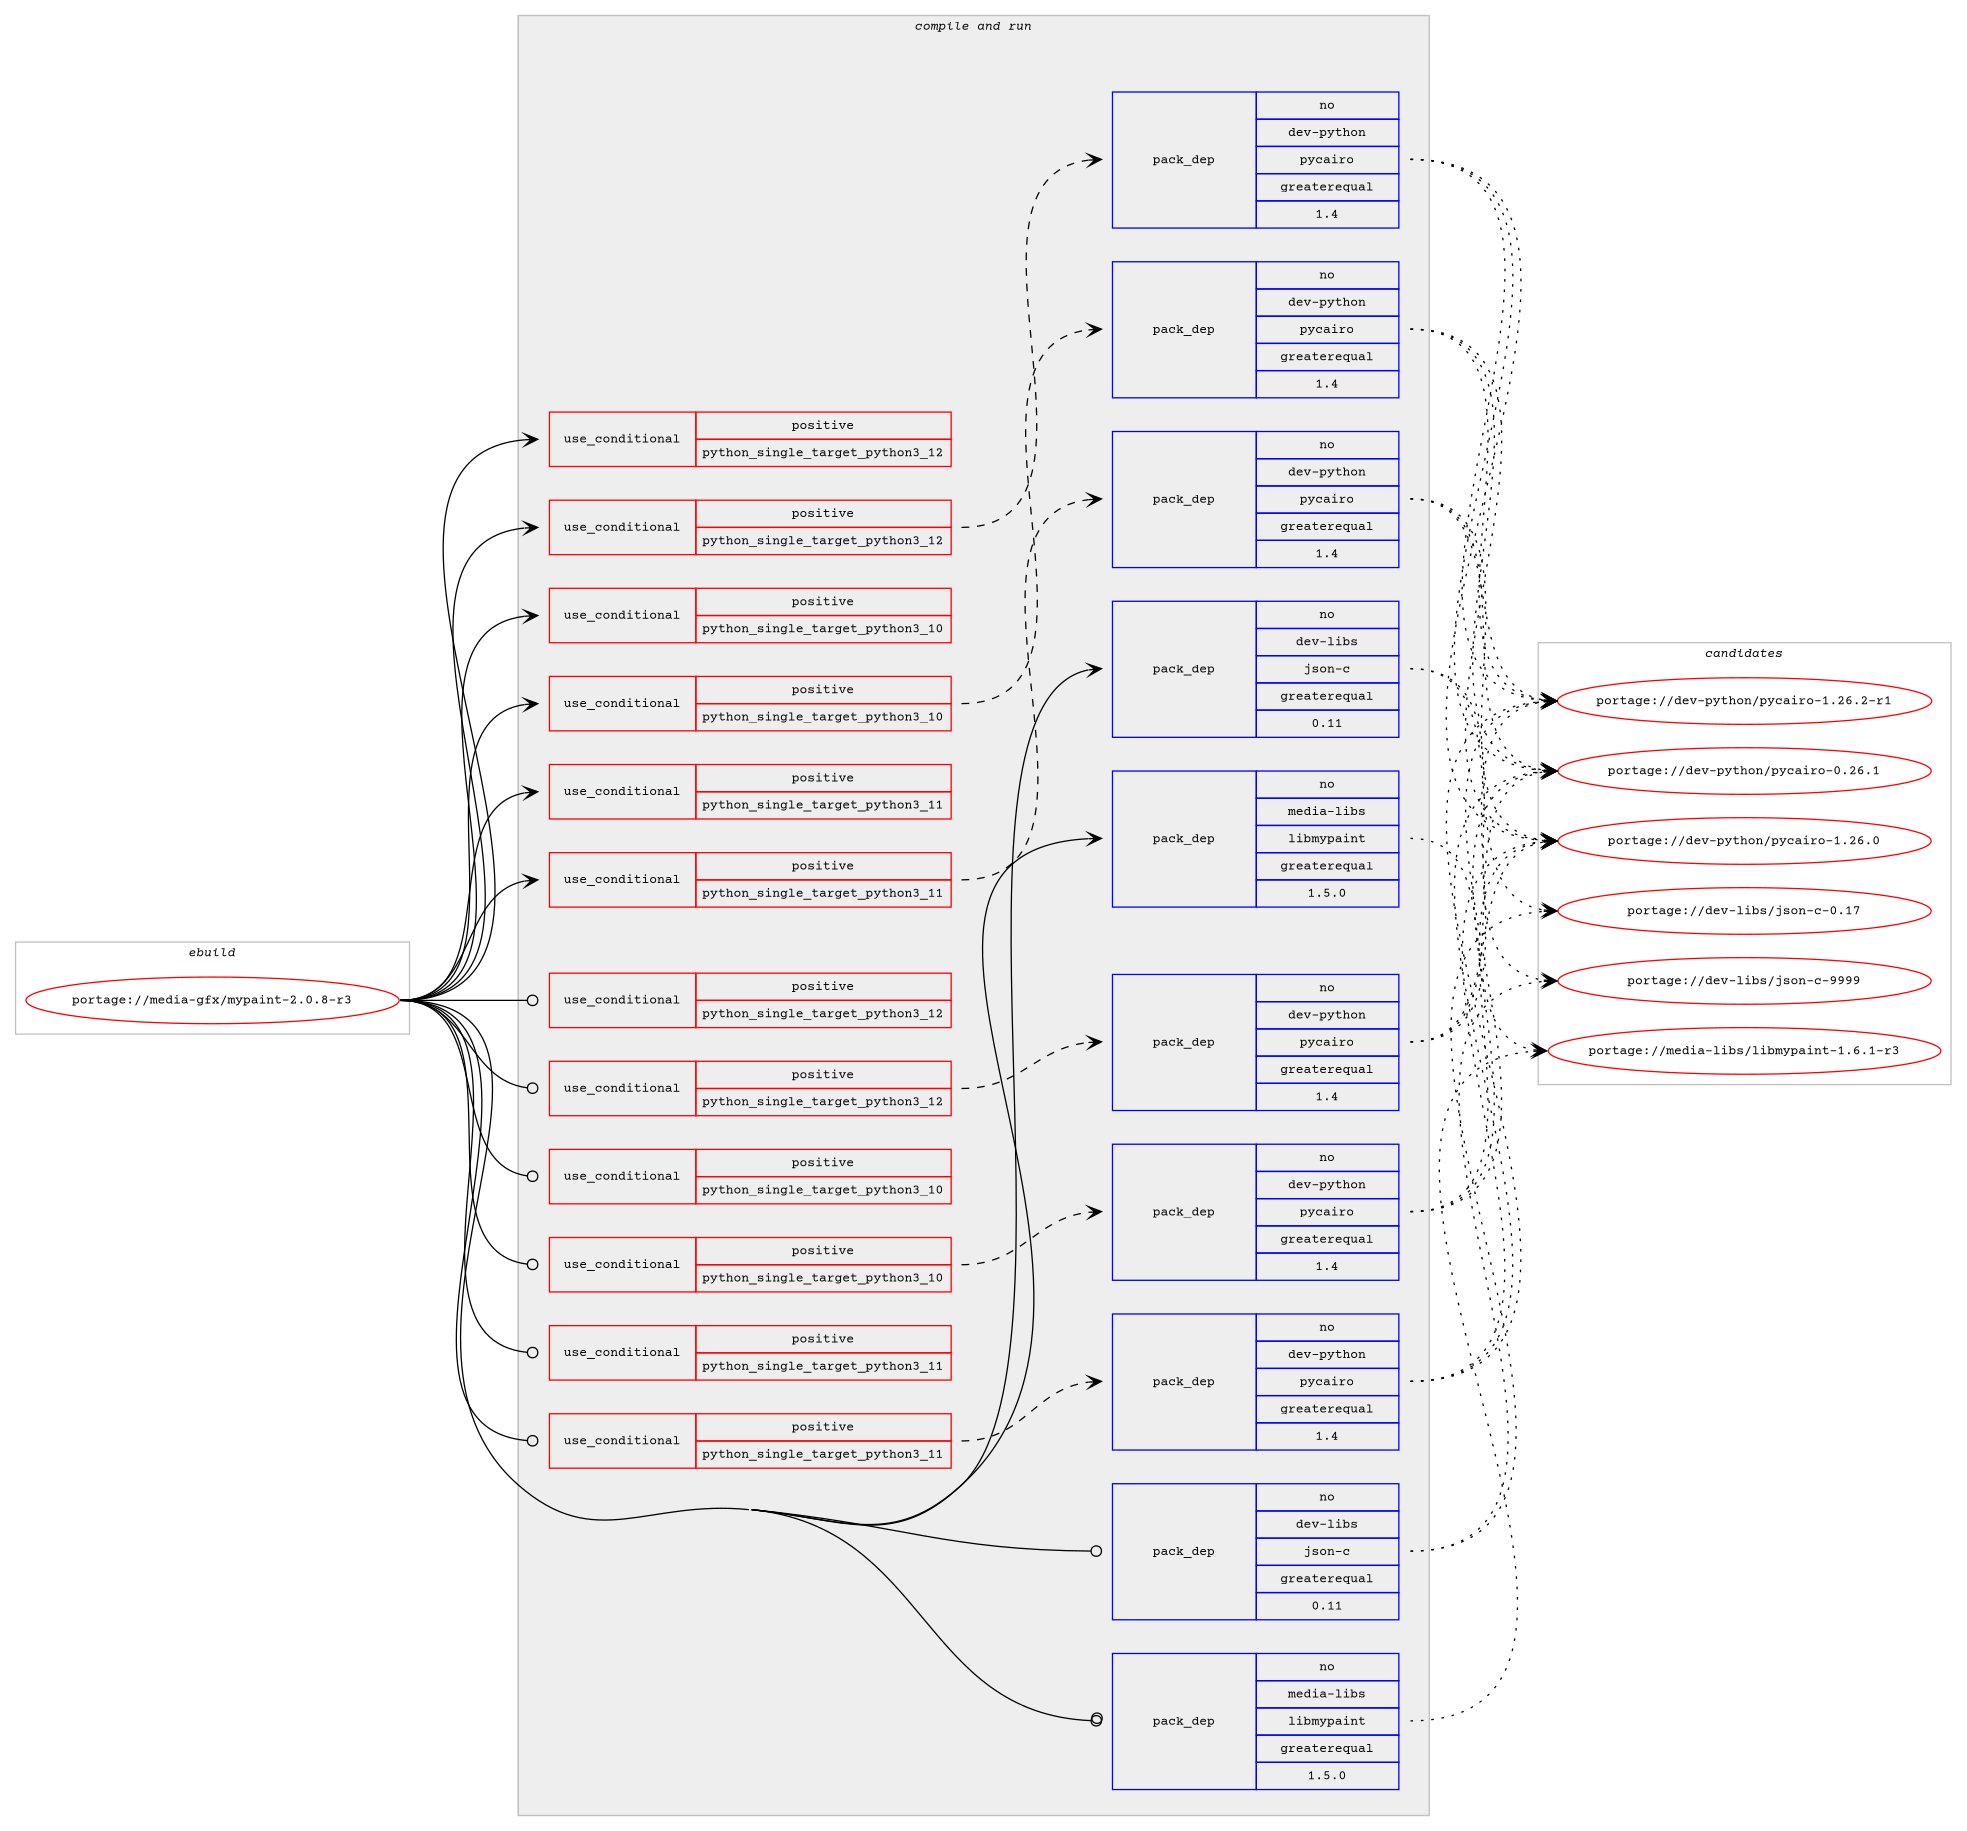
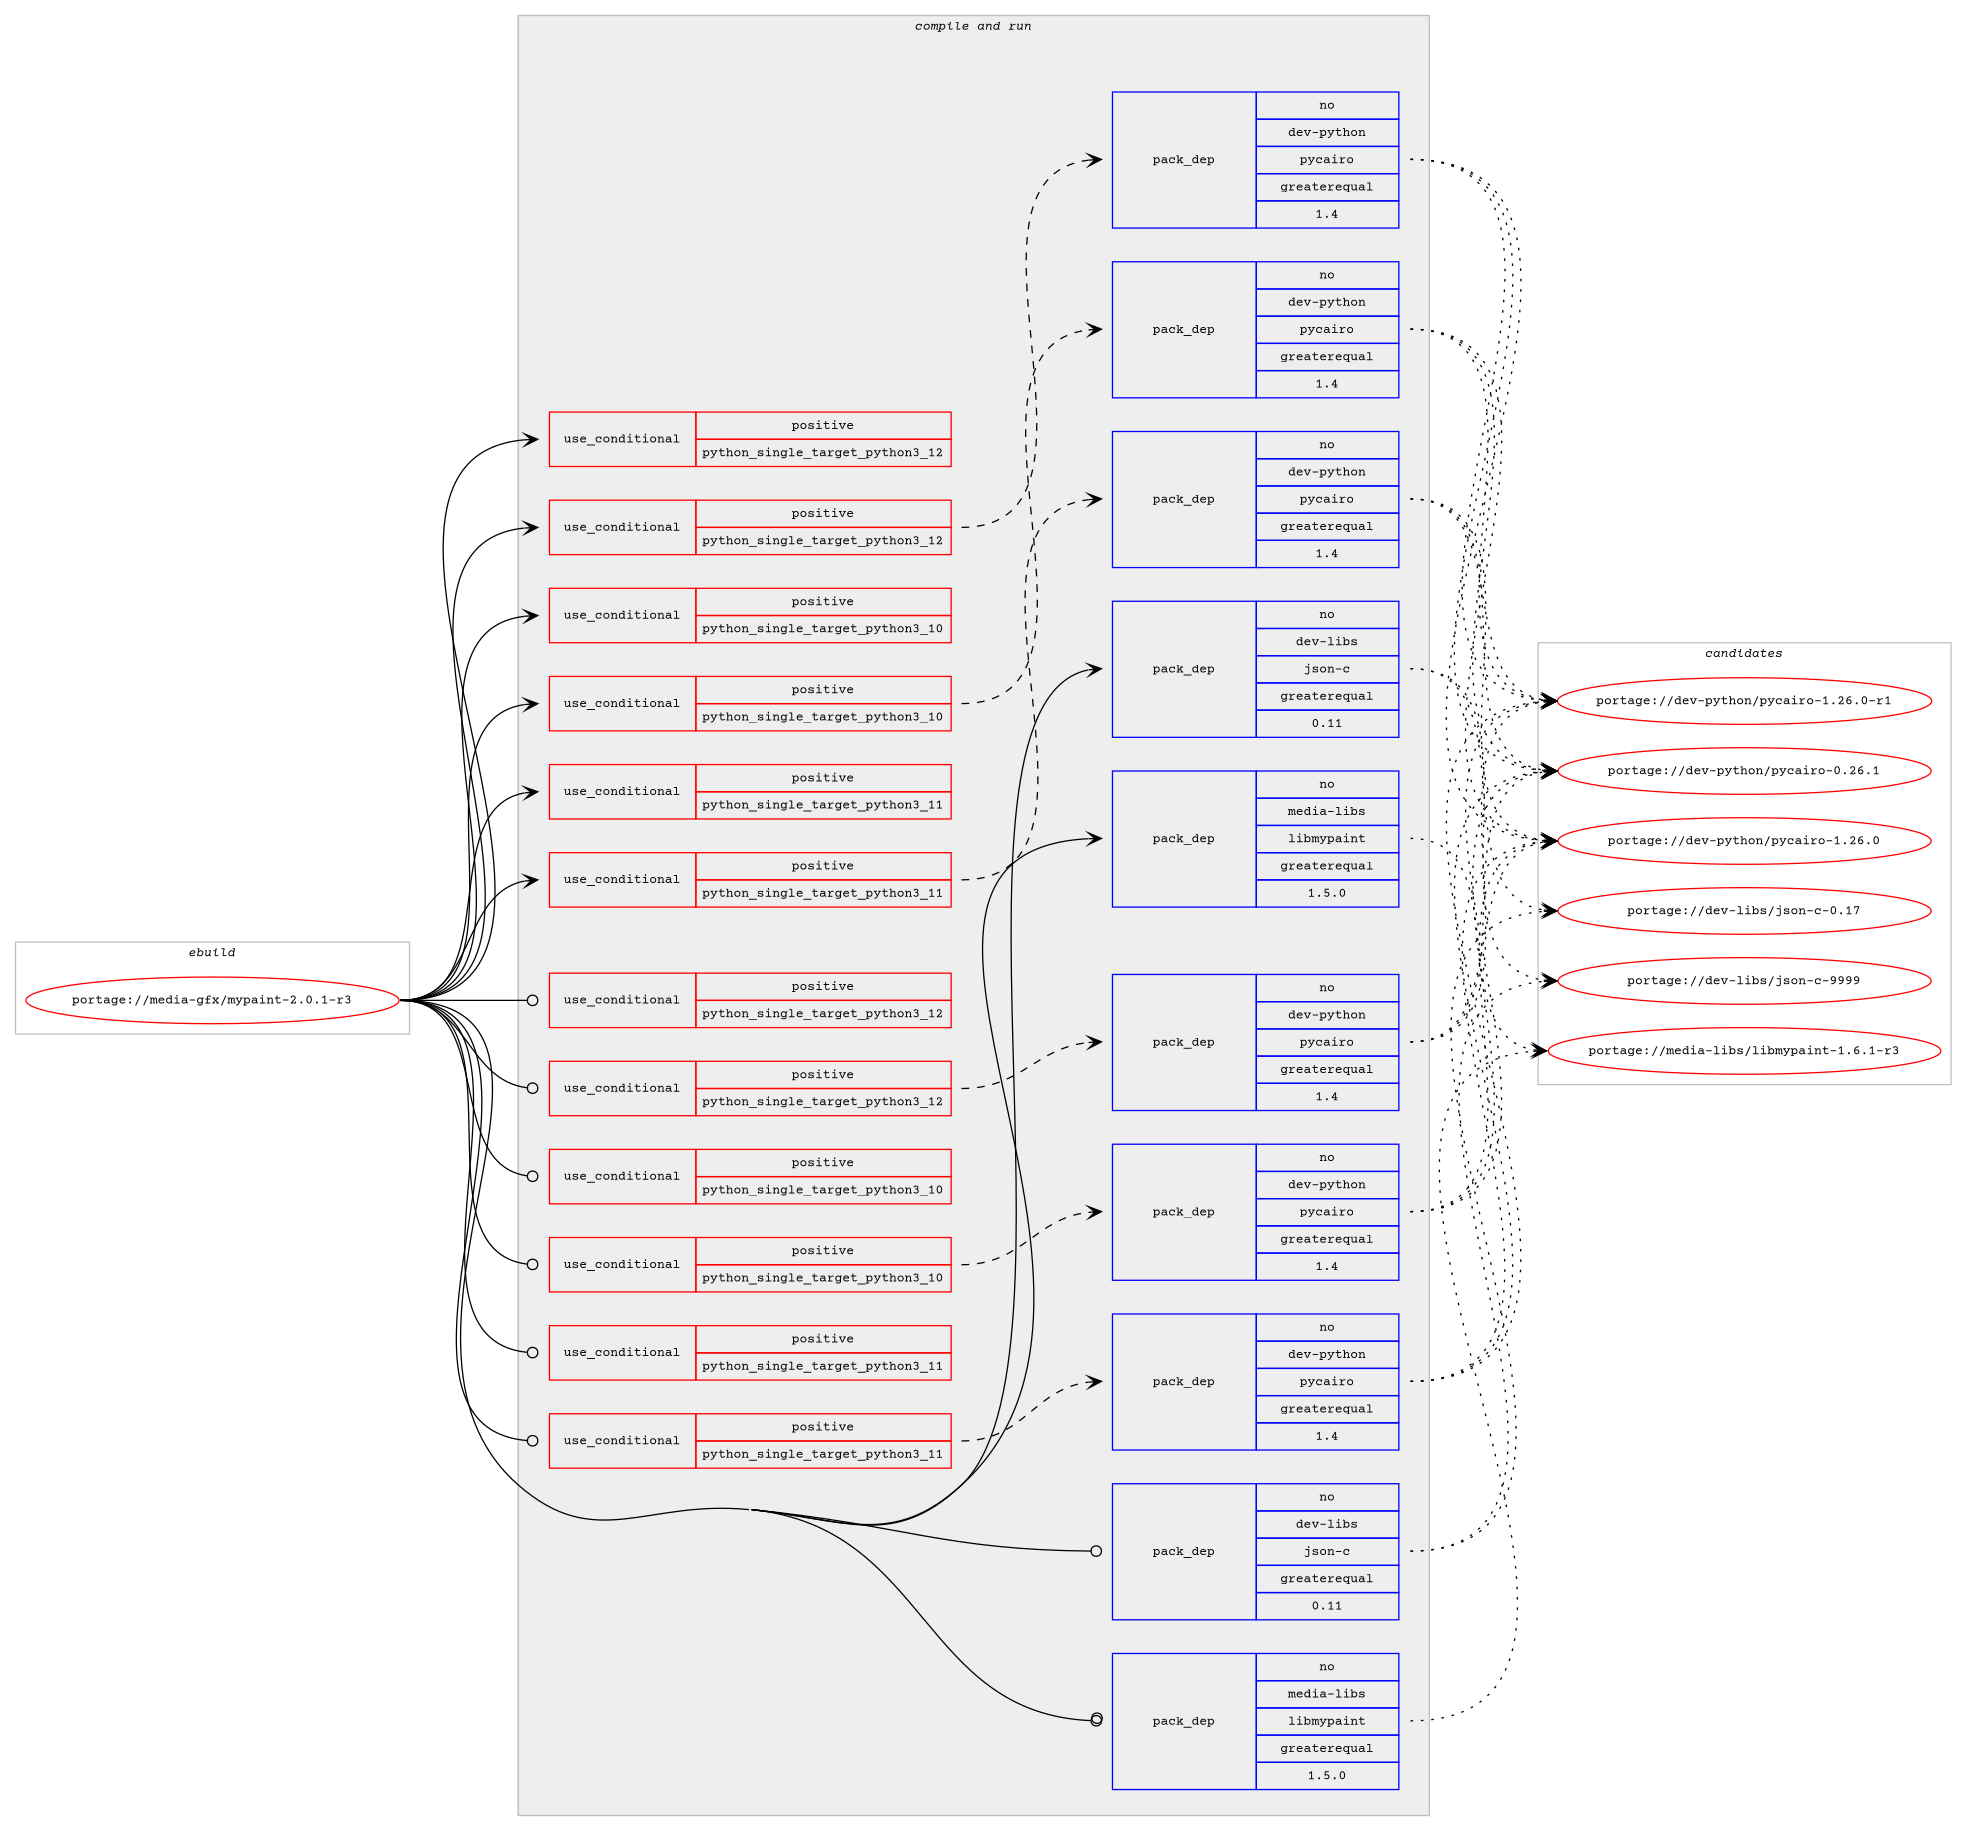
(1745, 701) -> (1745, 701)
(213, 1000) -> (213, 1000)
